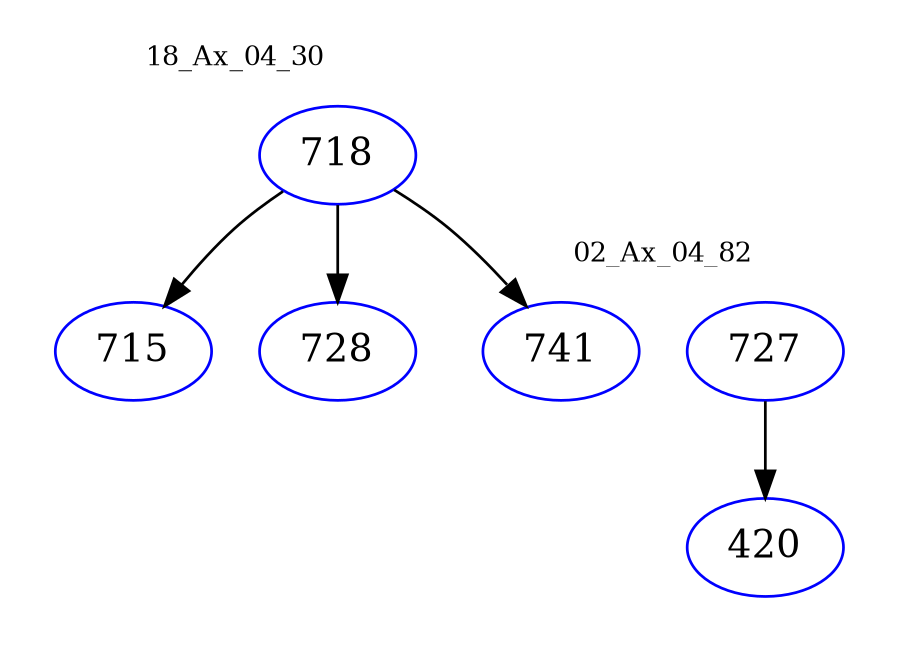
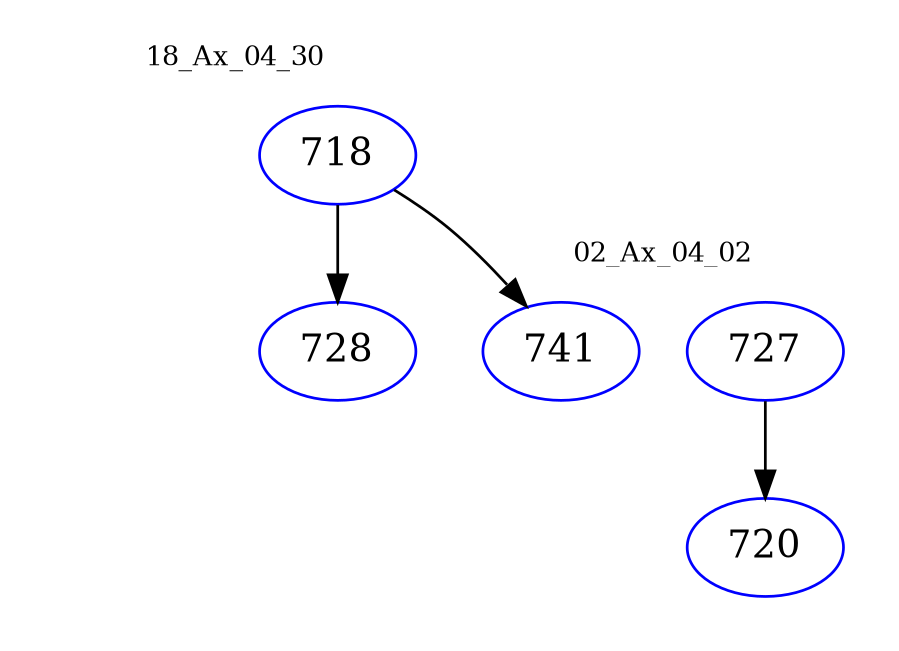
(663, 255) -> (663, 255)
(133, 351) -> none
(765, 547) -> (765, 547)
